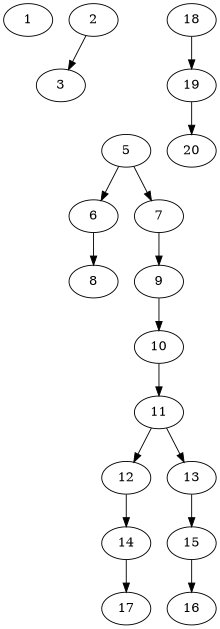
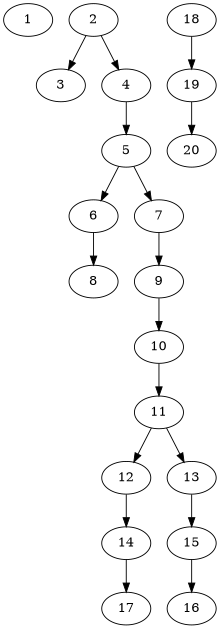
none -> (126, 85)
